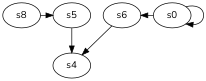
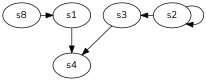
(72, 15) -> (72, 15)
(122, 15) -> (122, 15)
(172, 15) -> (172, 15)
